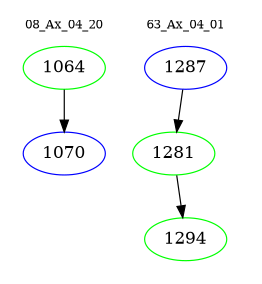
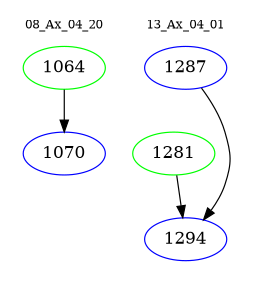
(186, 26) -> (186, 26)
(181, 105) -> (229, 148)
(186, 239) -> (186, 239)
